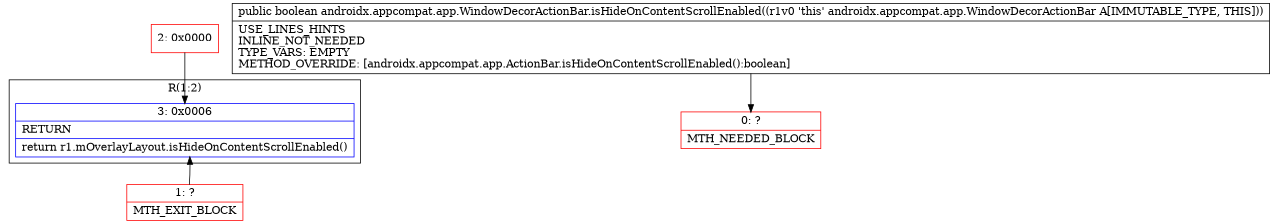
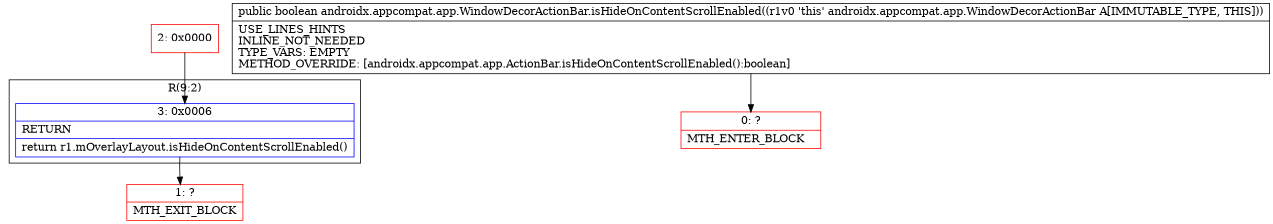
(185, 89) -> (185, 89)
(751, 139) -> (746, 139)
(190, 175) -> (180, 168)
